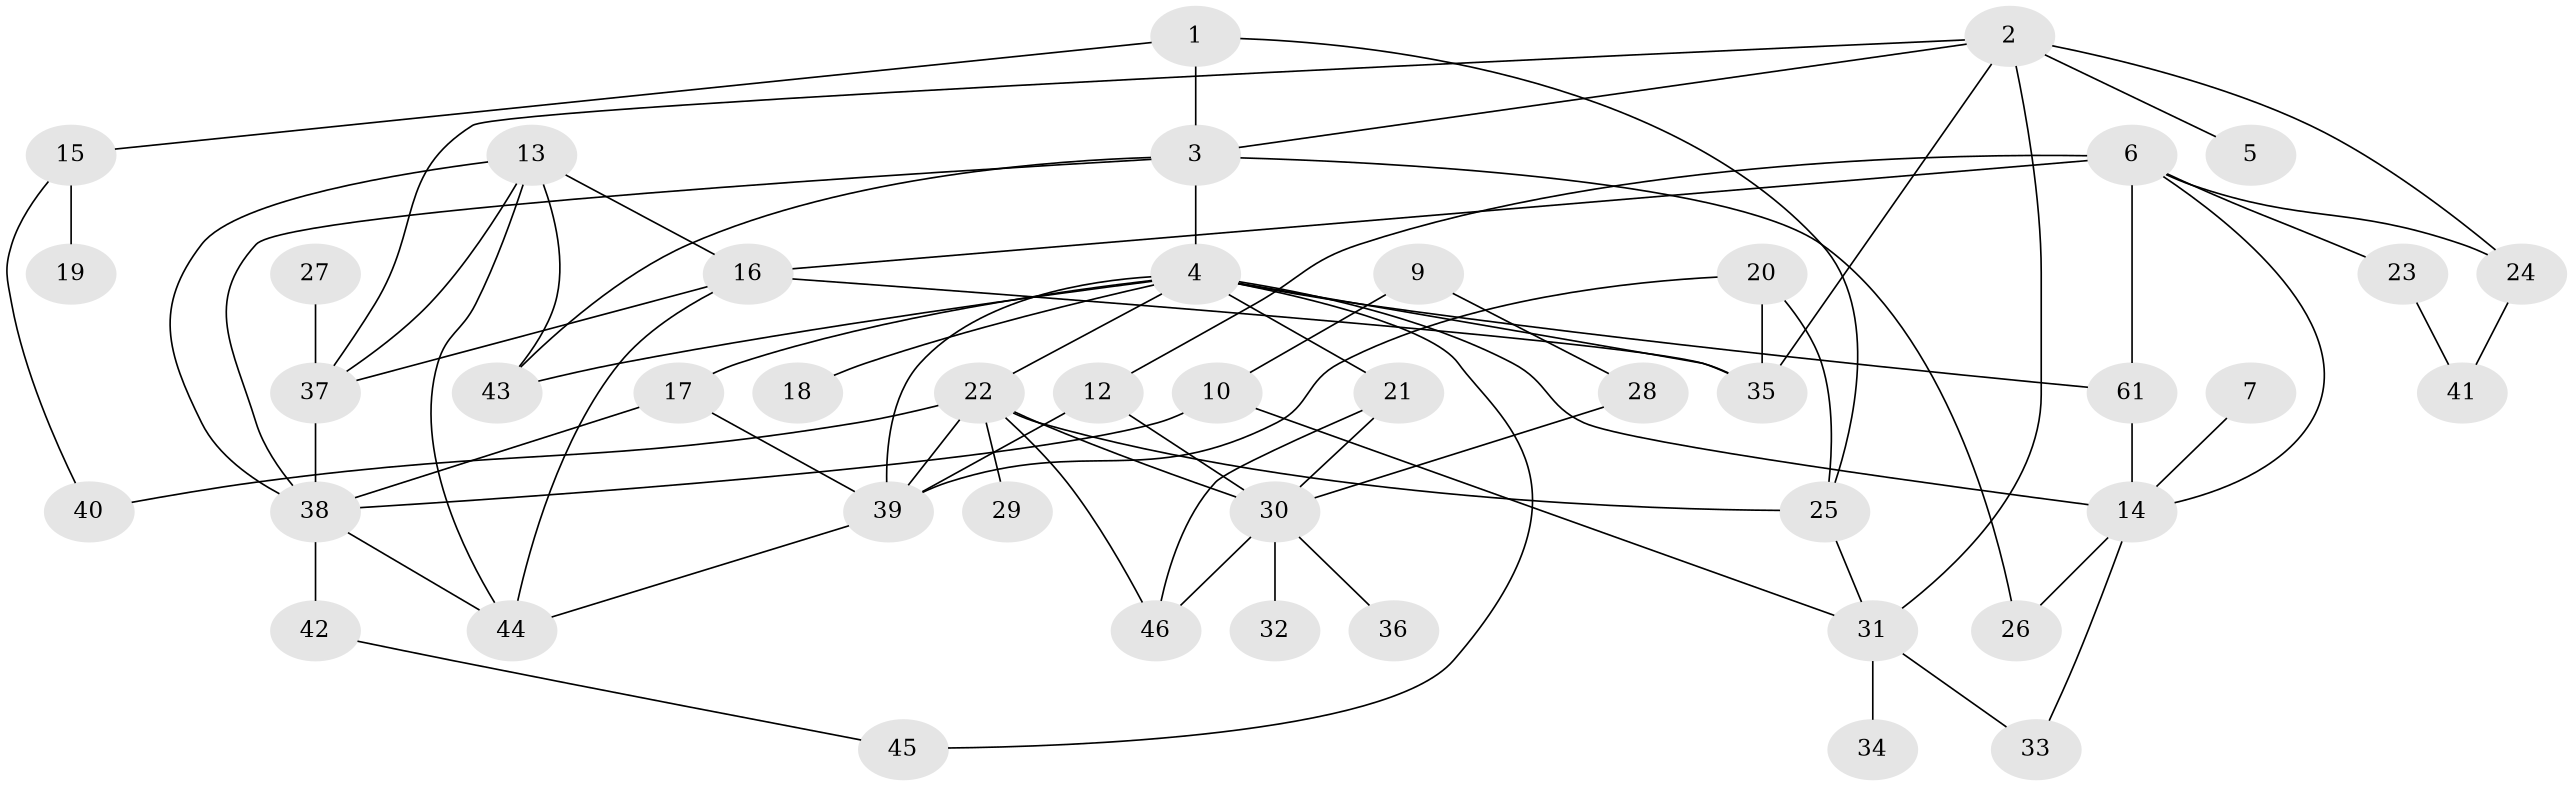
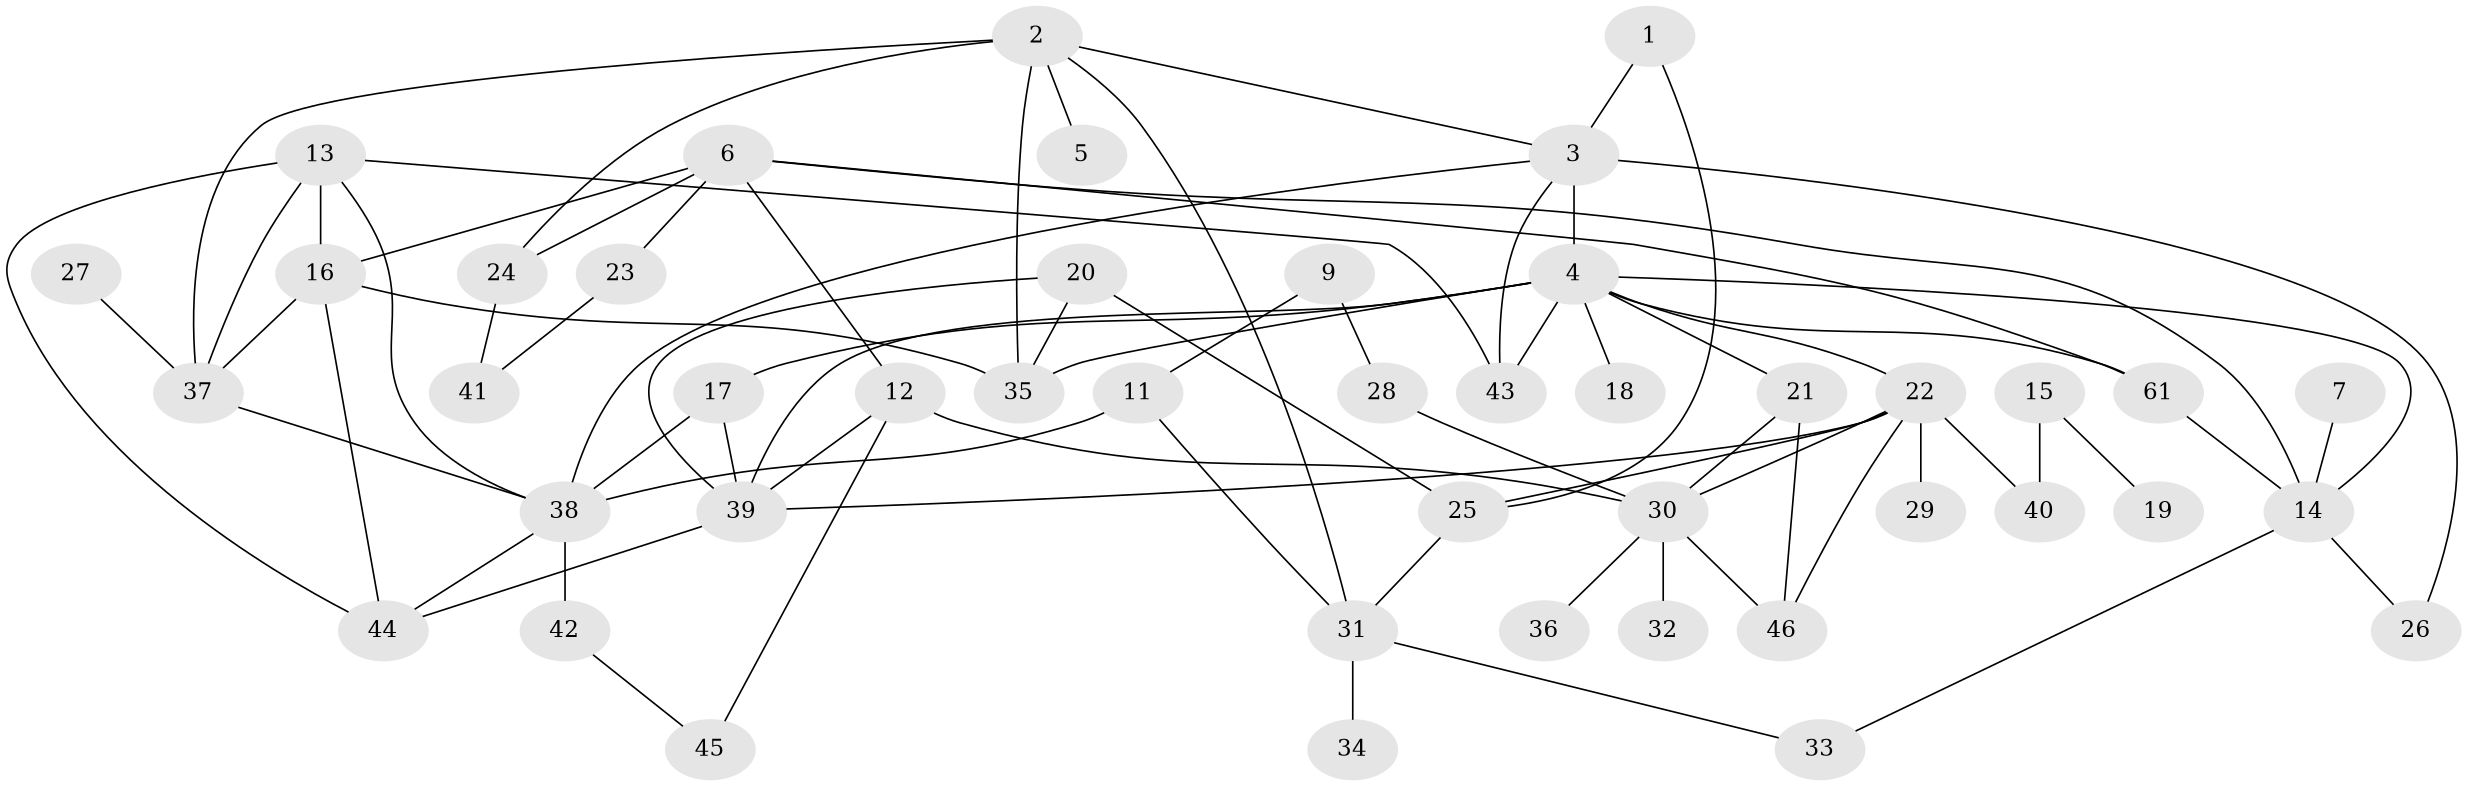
(633, 96) -> none
(1217, 393) -> (1138, 393)
(1471, 637) -> (805, 571)
